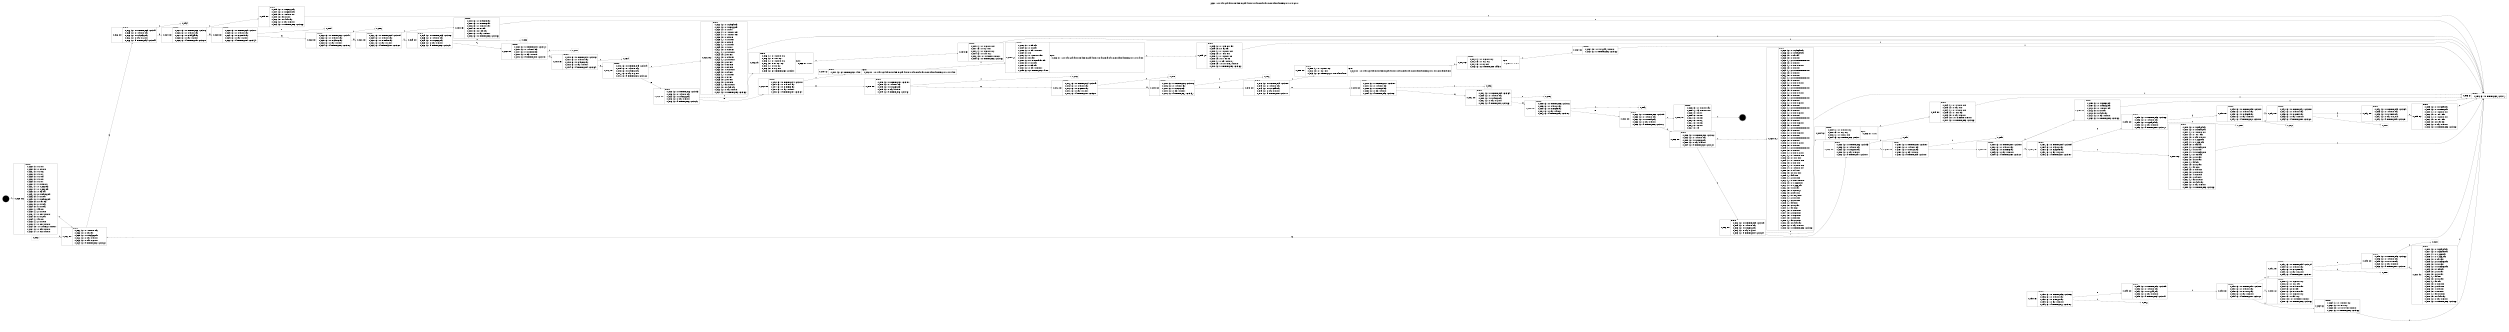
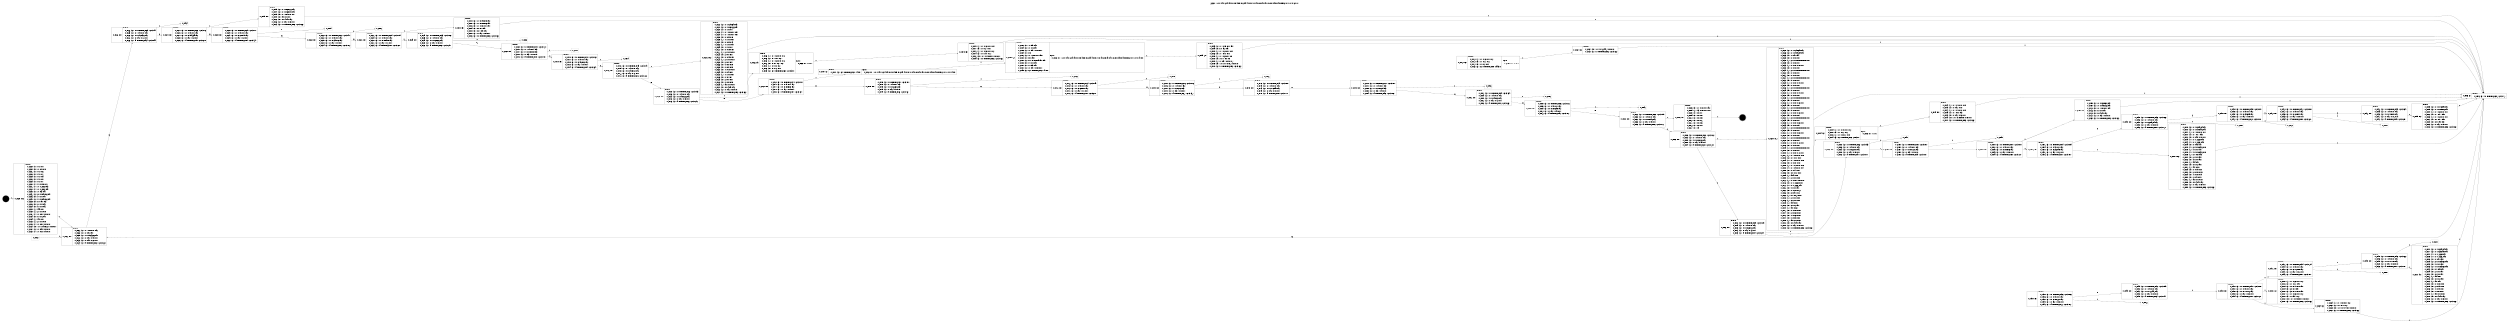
(1373, 71) -> none
